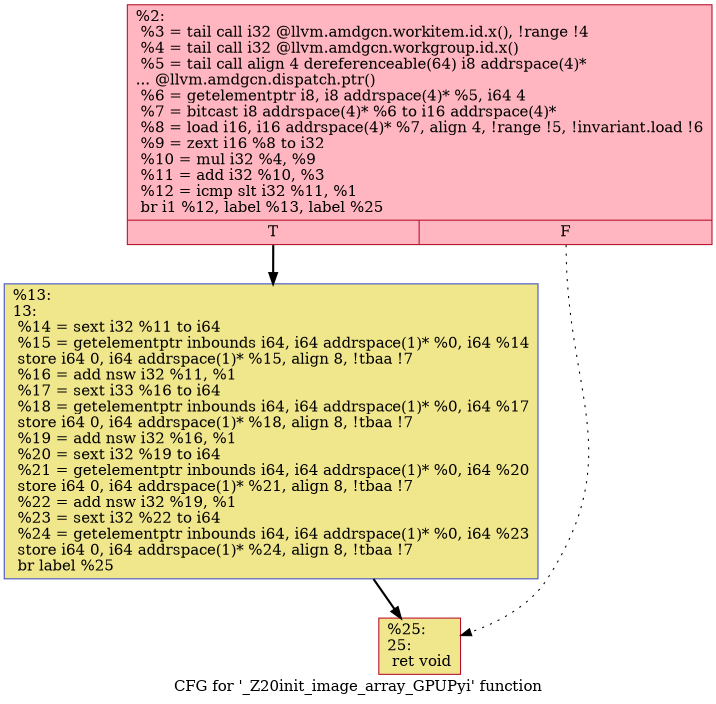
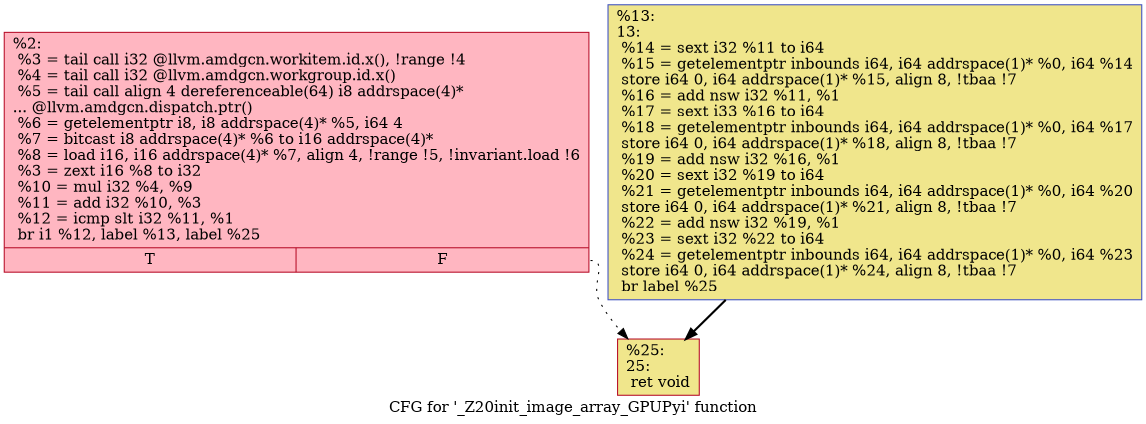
(230, 144) -> (107, 171)
(273, 259) -> none
